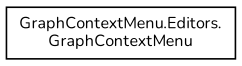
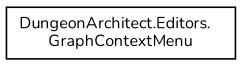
(121, 33) -> (121, 33)
